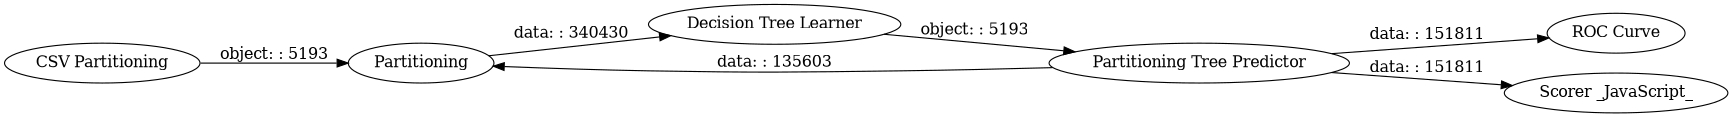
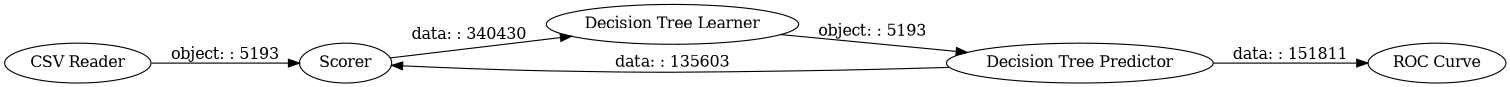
(102, 63) -> (78, 63)
(421, 63) -> (346, 63)
(1199, 63) -> (1080, 63)
(1616, 93) -> none
